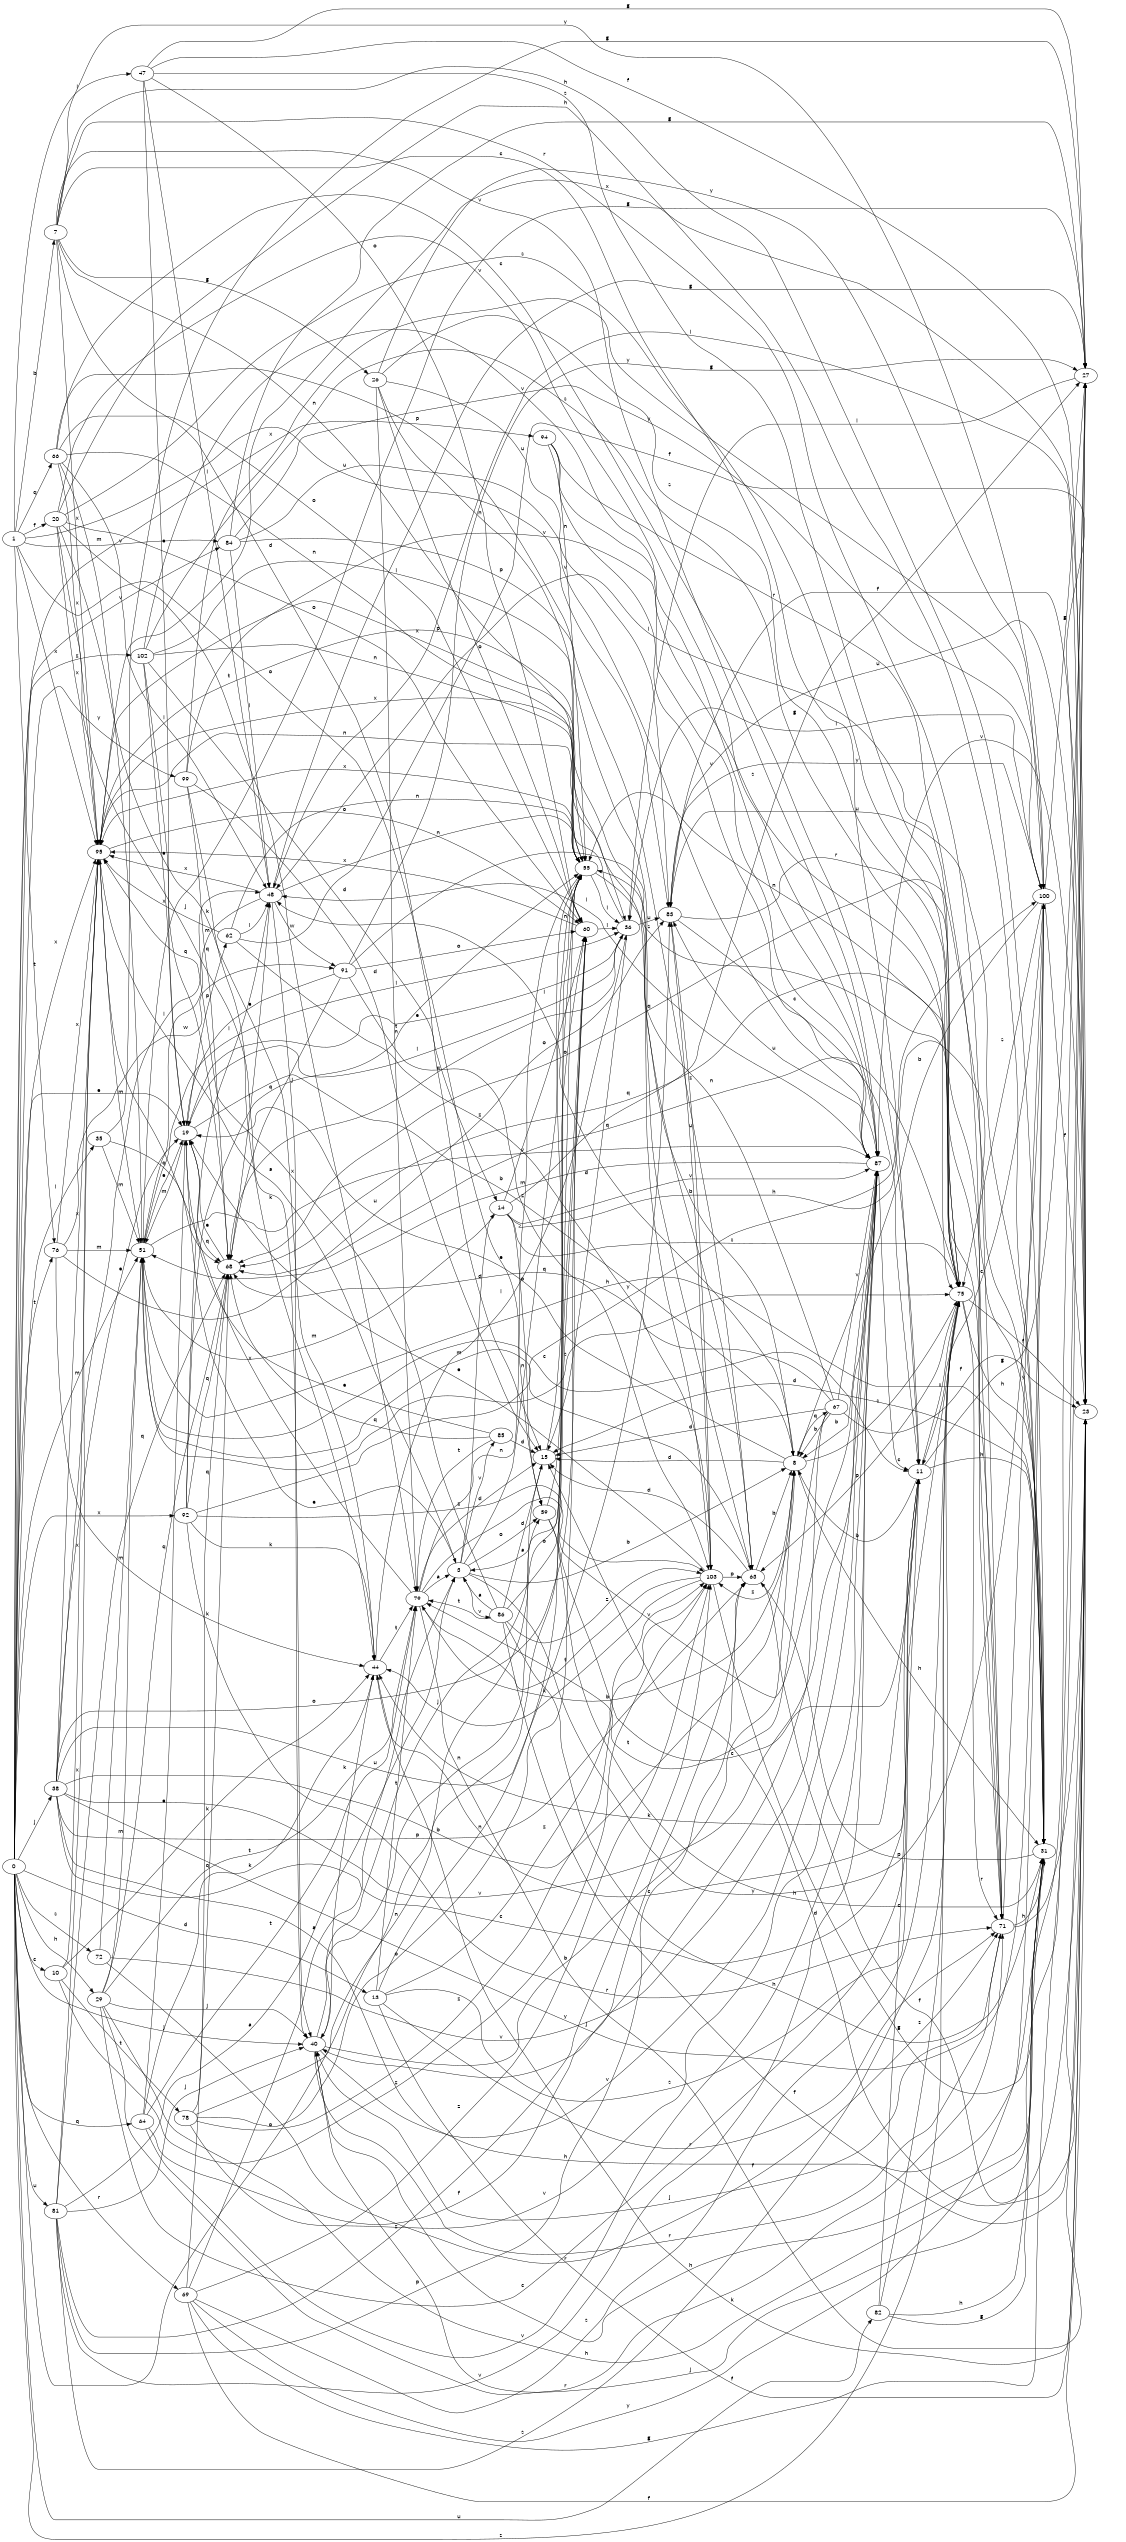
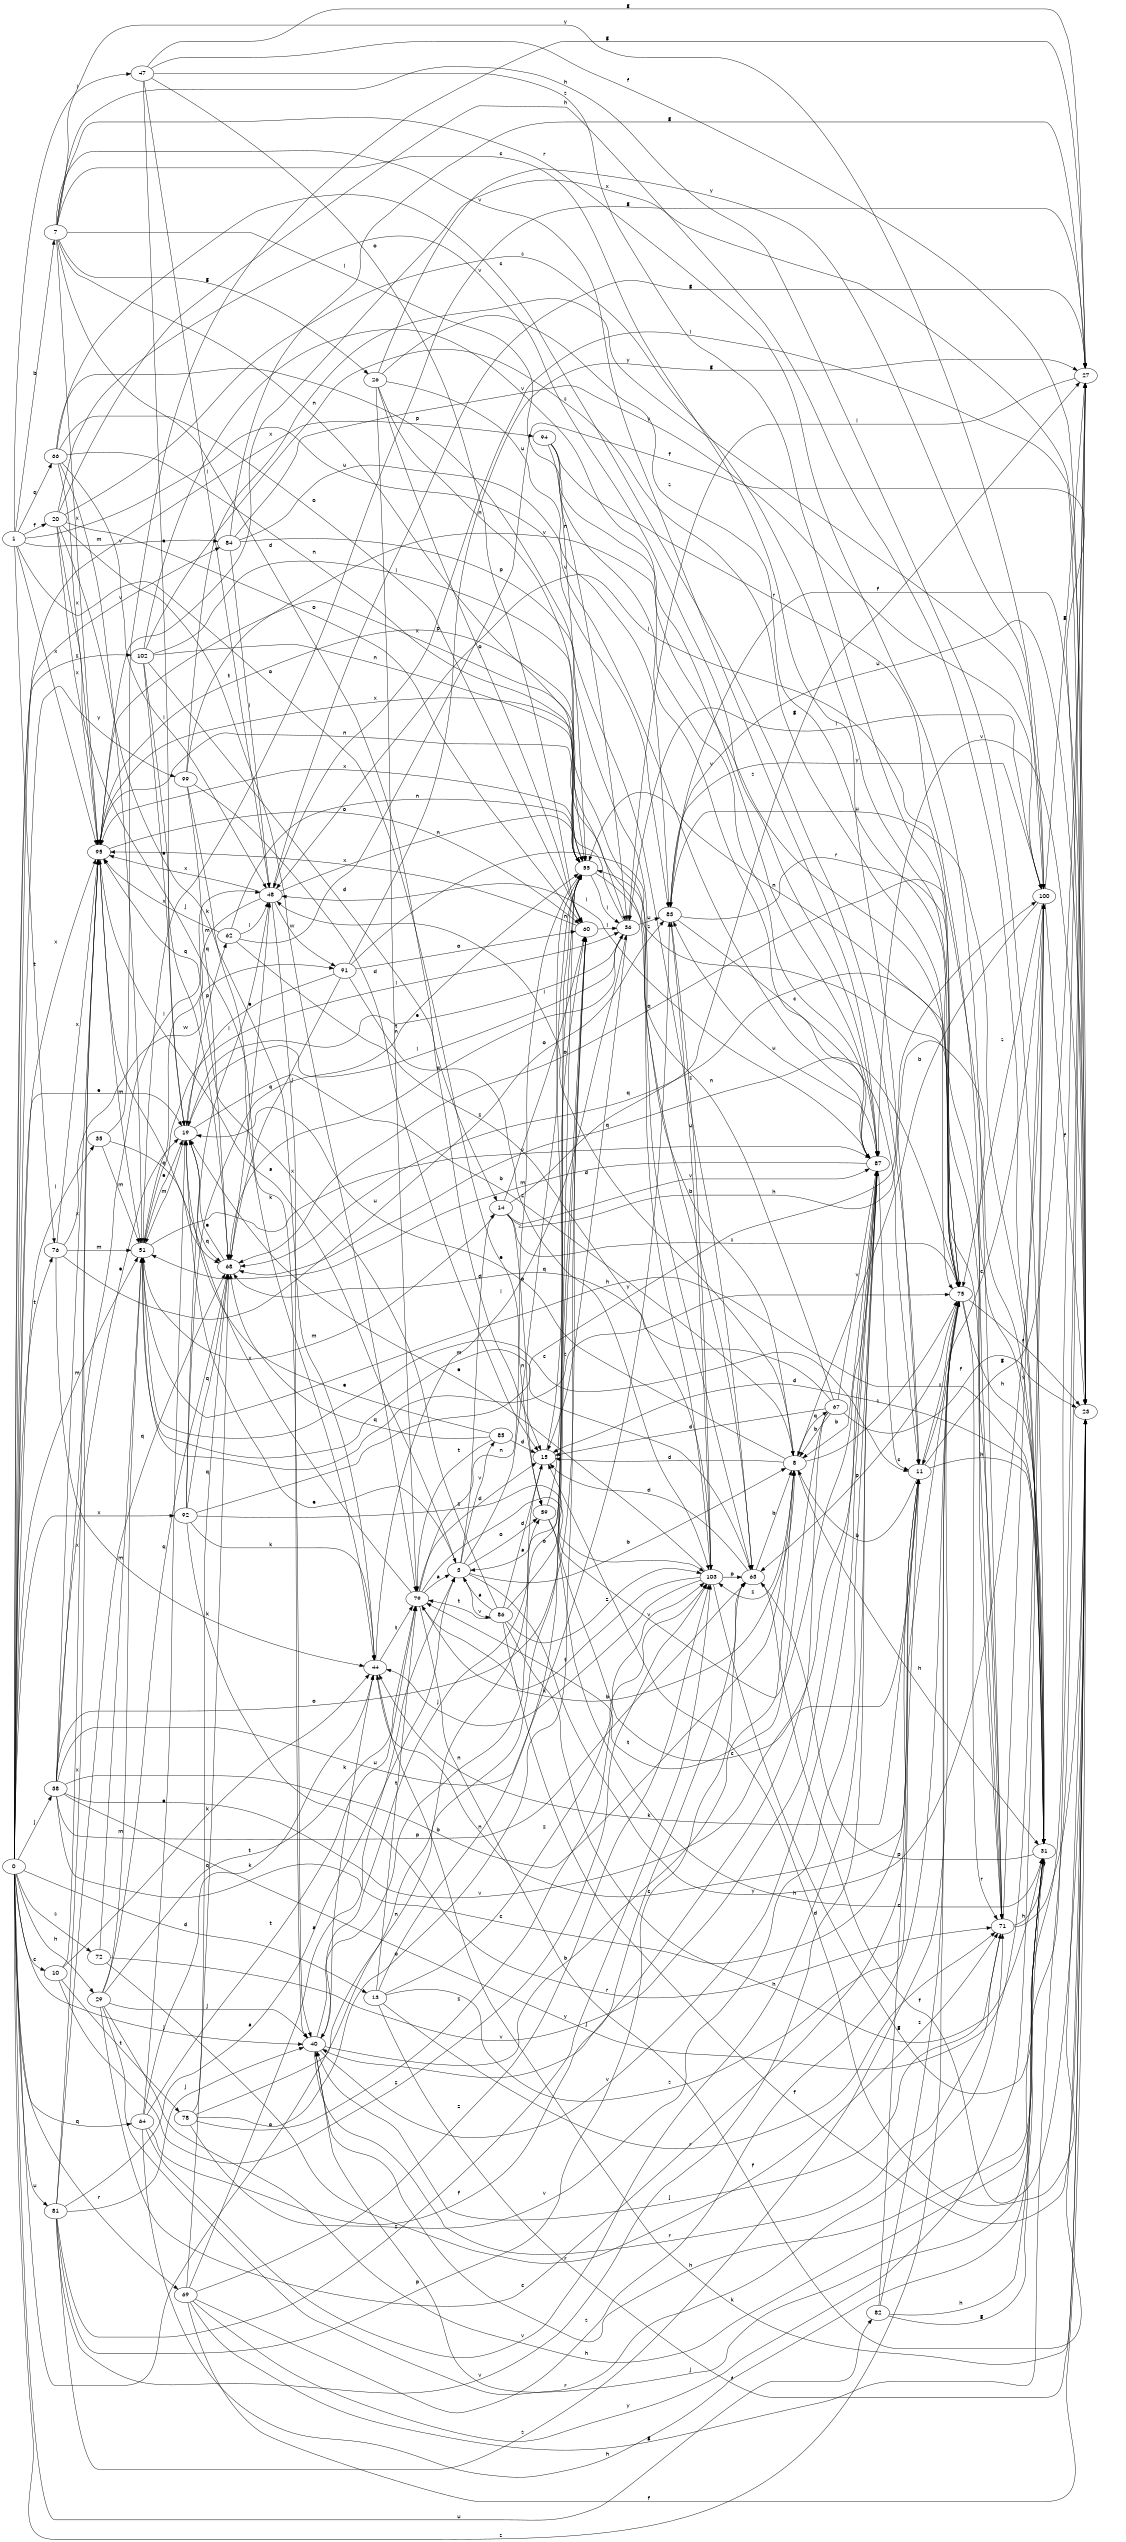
none -> (528, 430)
(577, 2161) -> (675, 2422)
